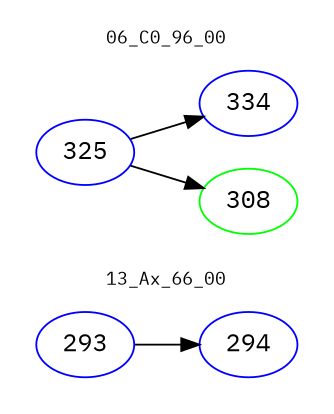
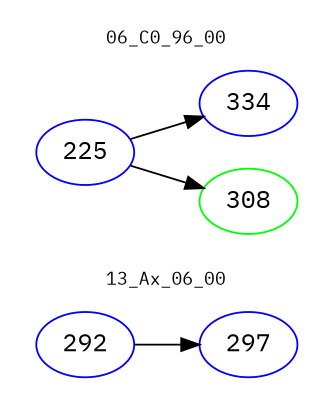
(85, 152) -> (85, 152)
(167, 280) -> (167, 280)
(85, 345) -> (85, 345)
(249, 345) -> (249, 345)
